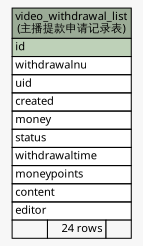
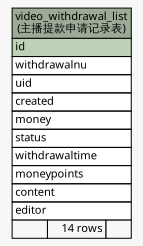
(82, 229) -> (82, 229)
